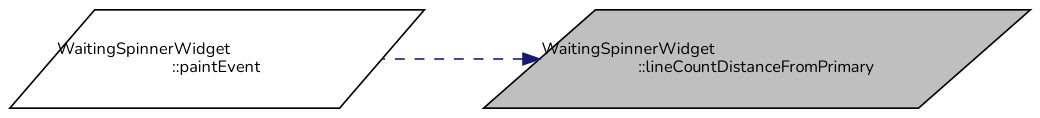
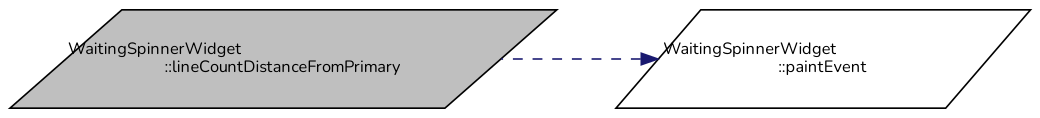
(453, 59) -> (571, 59)
